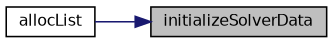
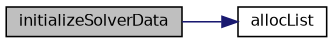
(115, 22) -> (202, 22)
